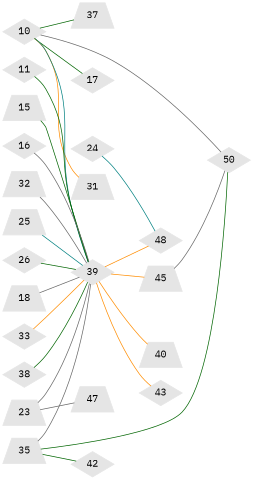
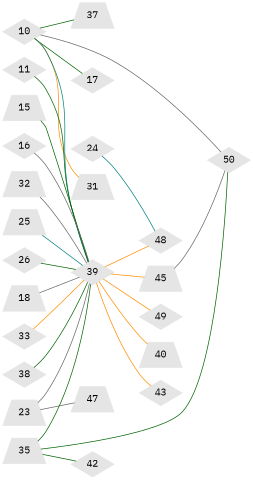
none -> (161, 317)
(74, 366) -> (74, 366)
